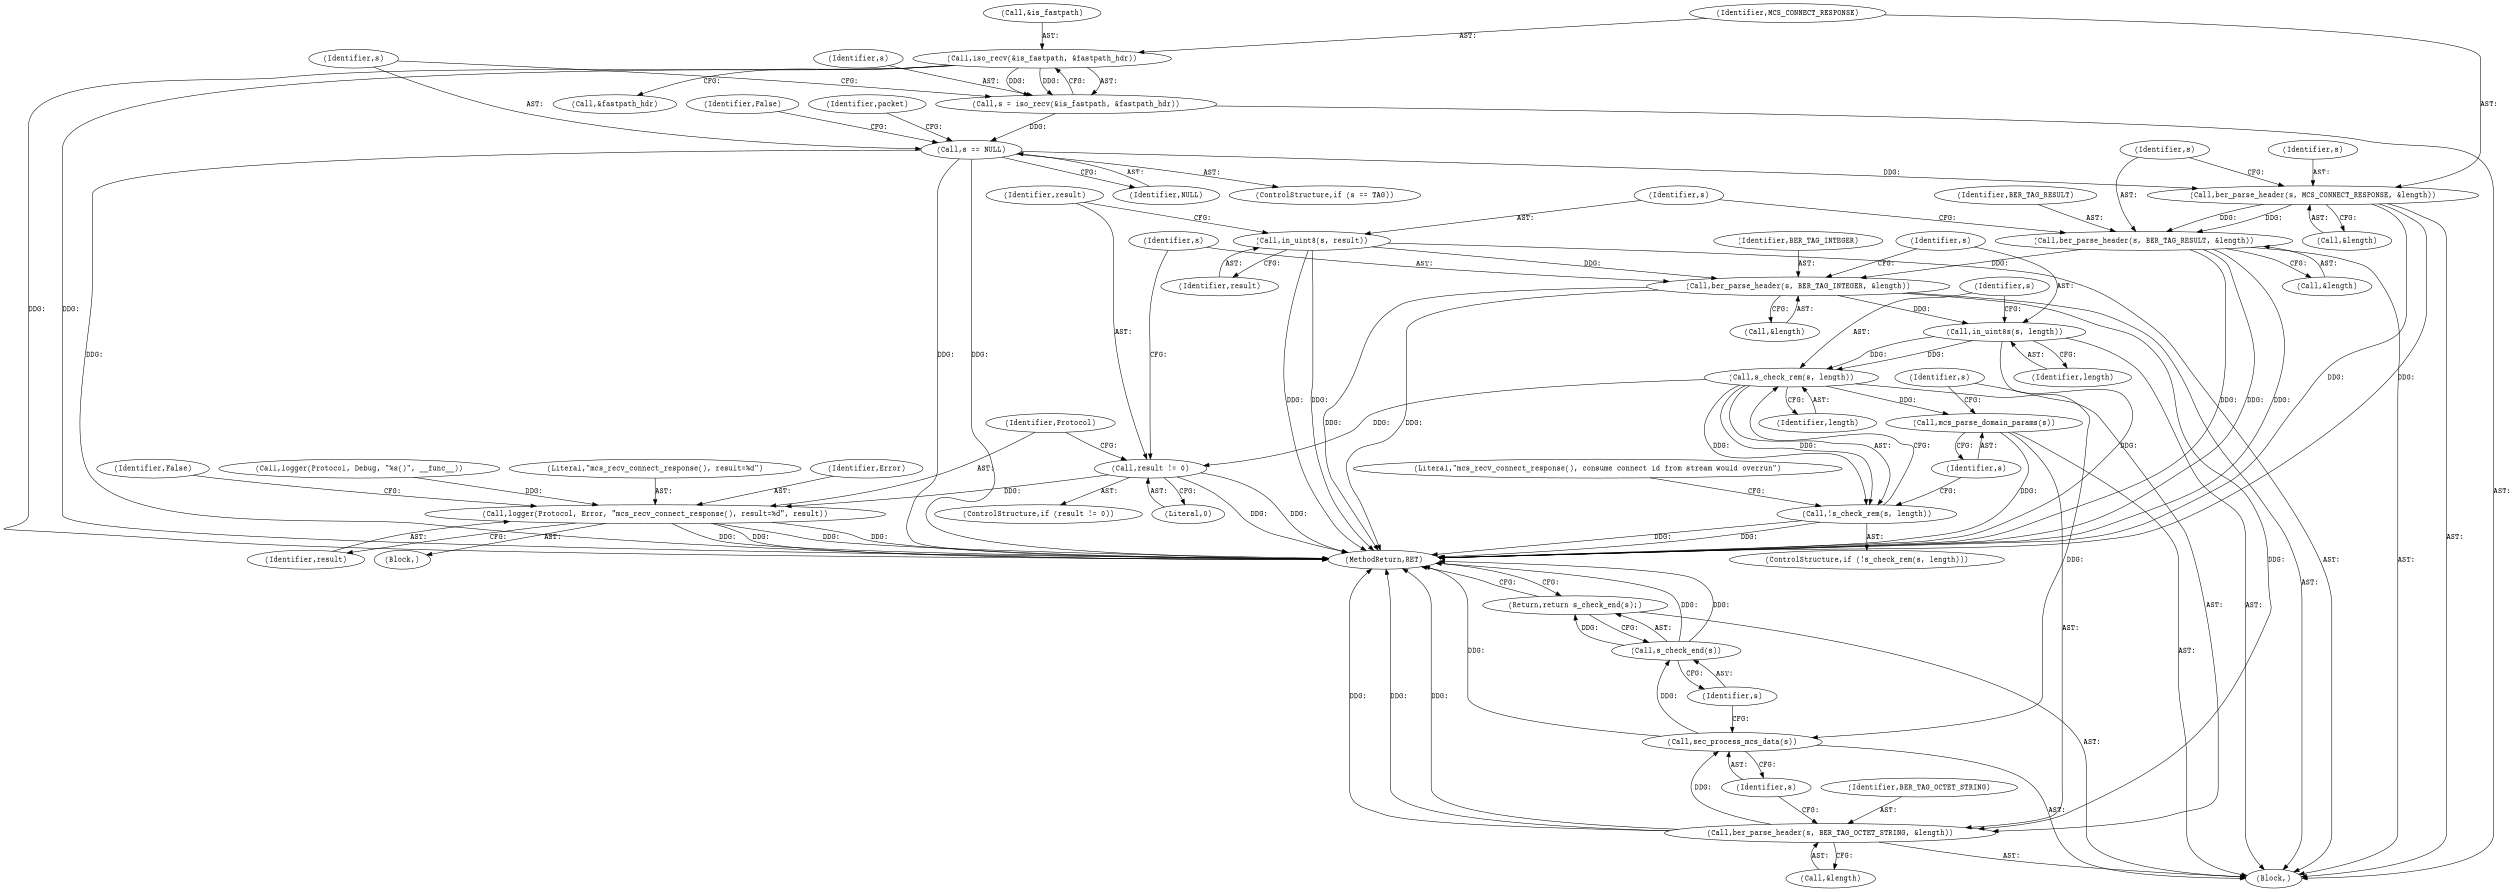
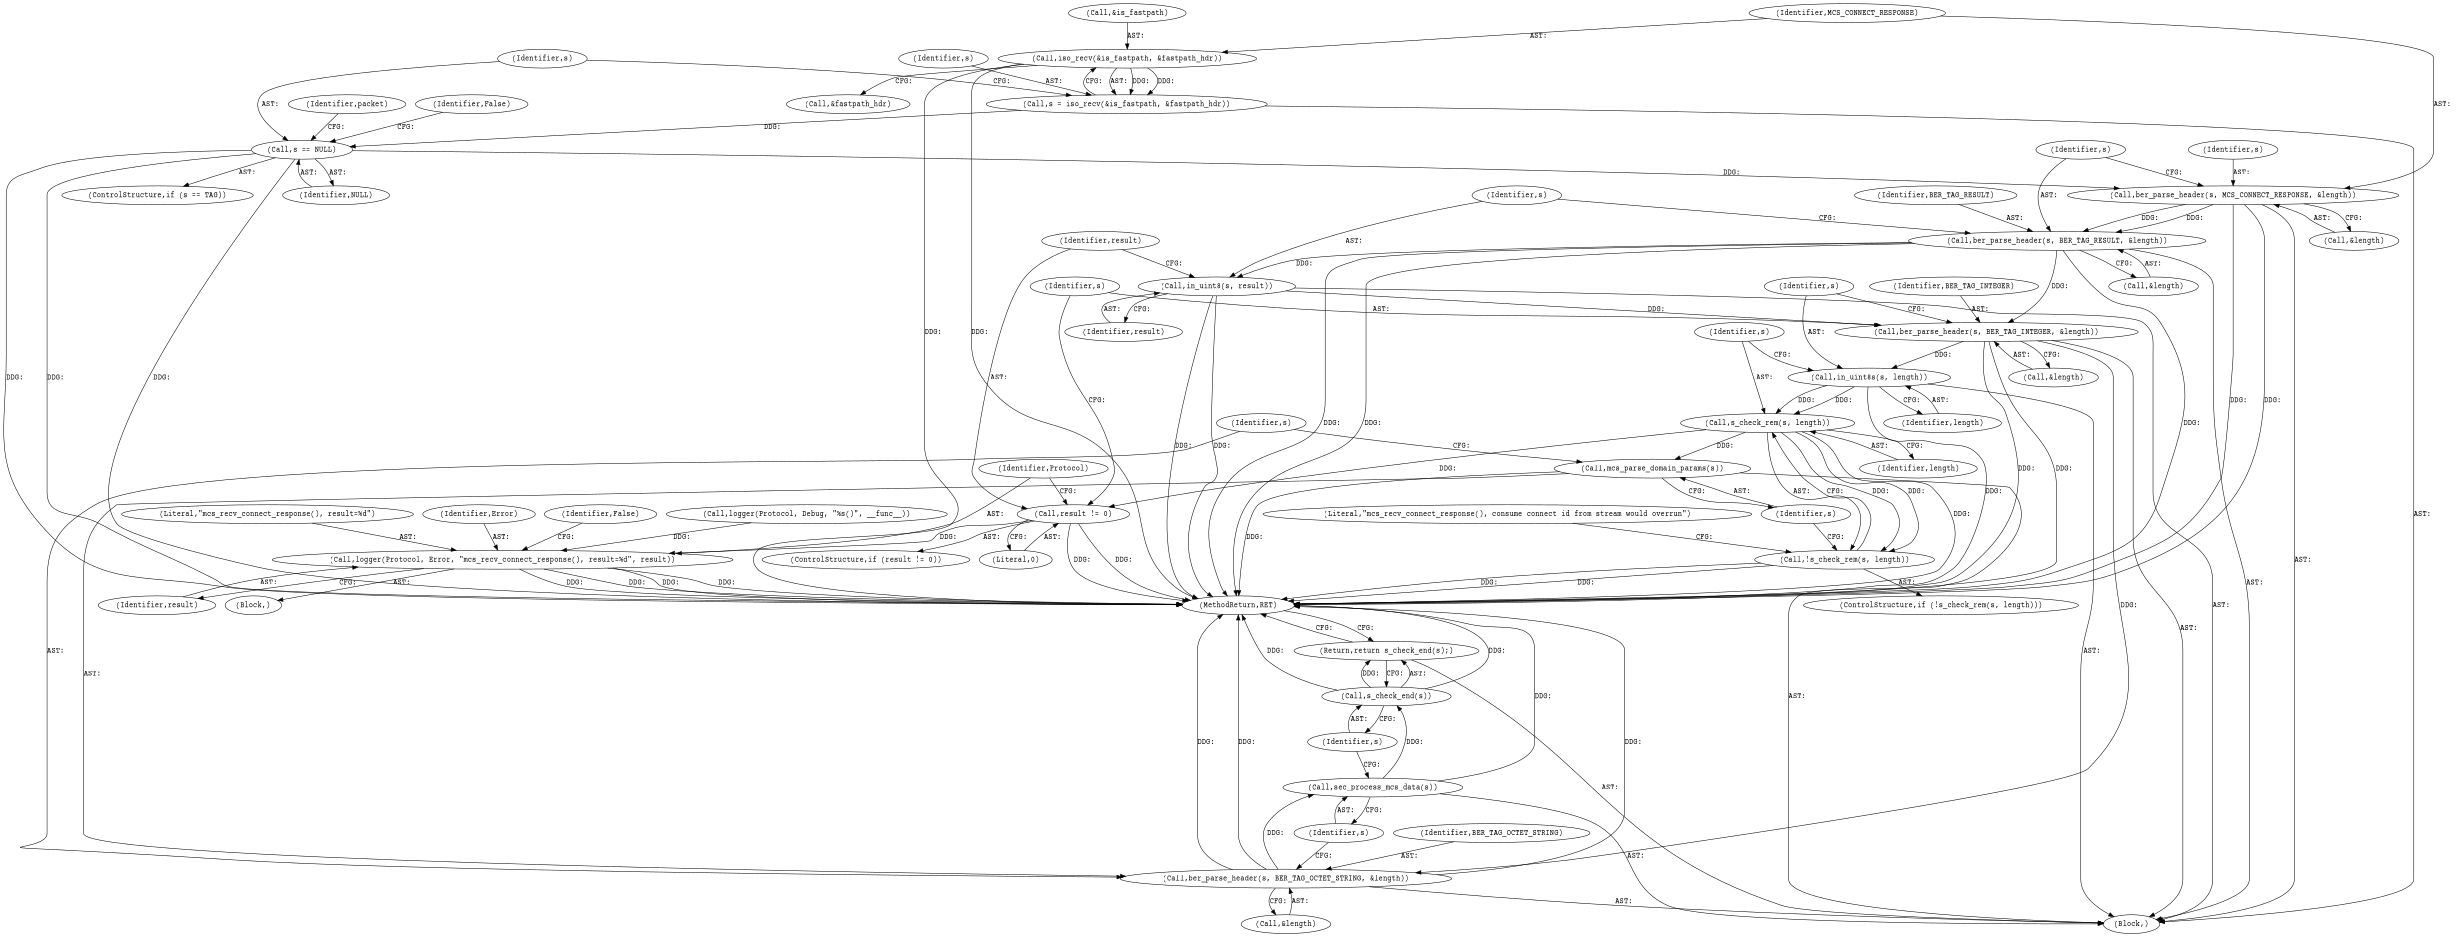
(1091, 173) -> (340, 173)
none -> (1575, 248)
(2066, 553) -> (1742, 591)
